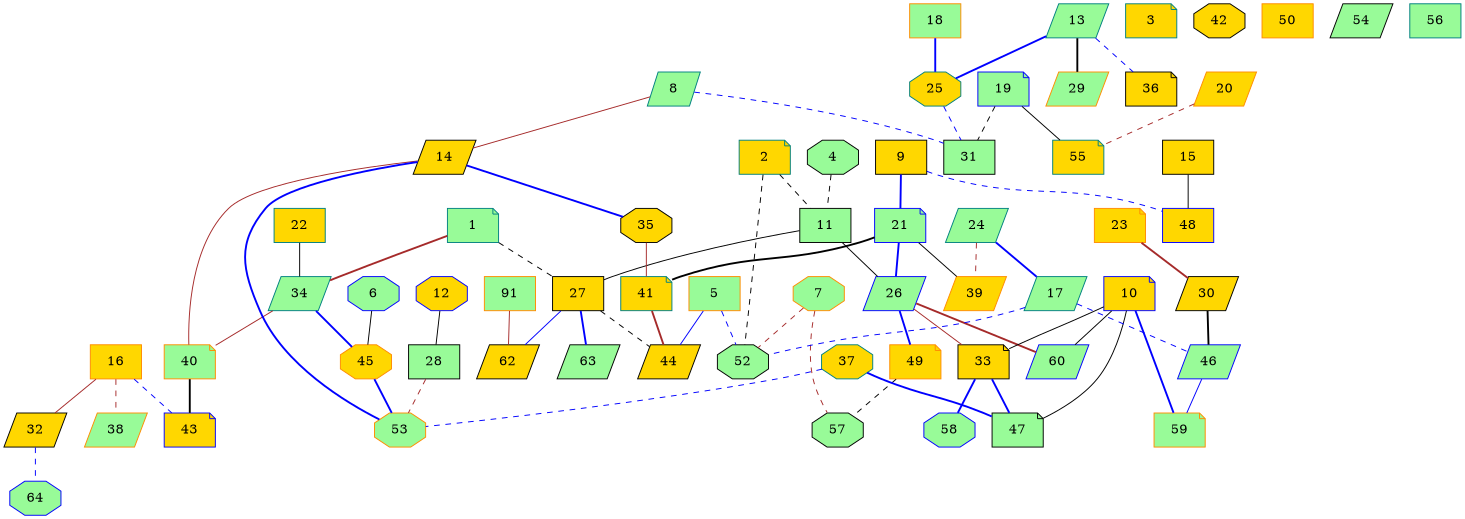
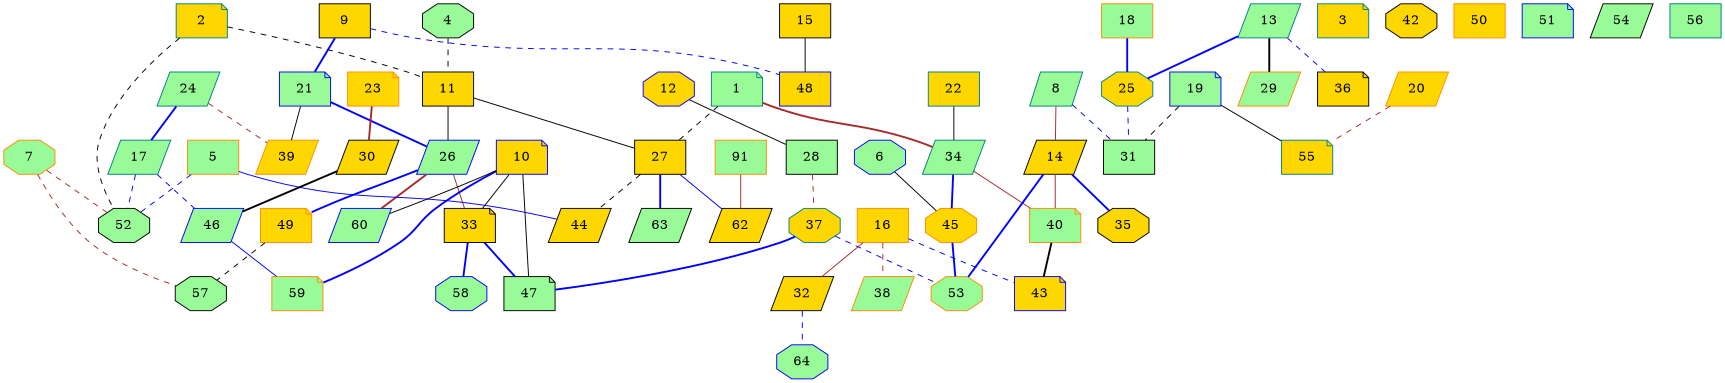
none -> (1548, 21)
(825, 225) -> (448, 89)
(646, 294) -> none
(417, 396) -> (813, 191)
